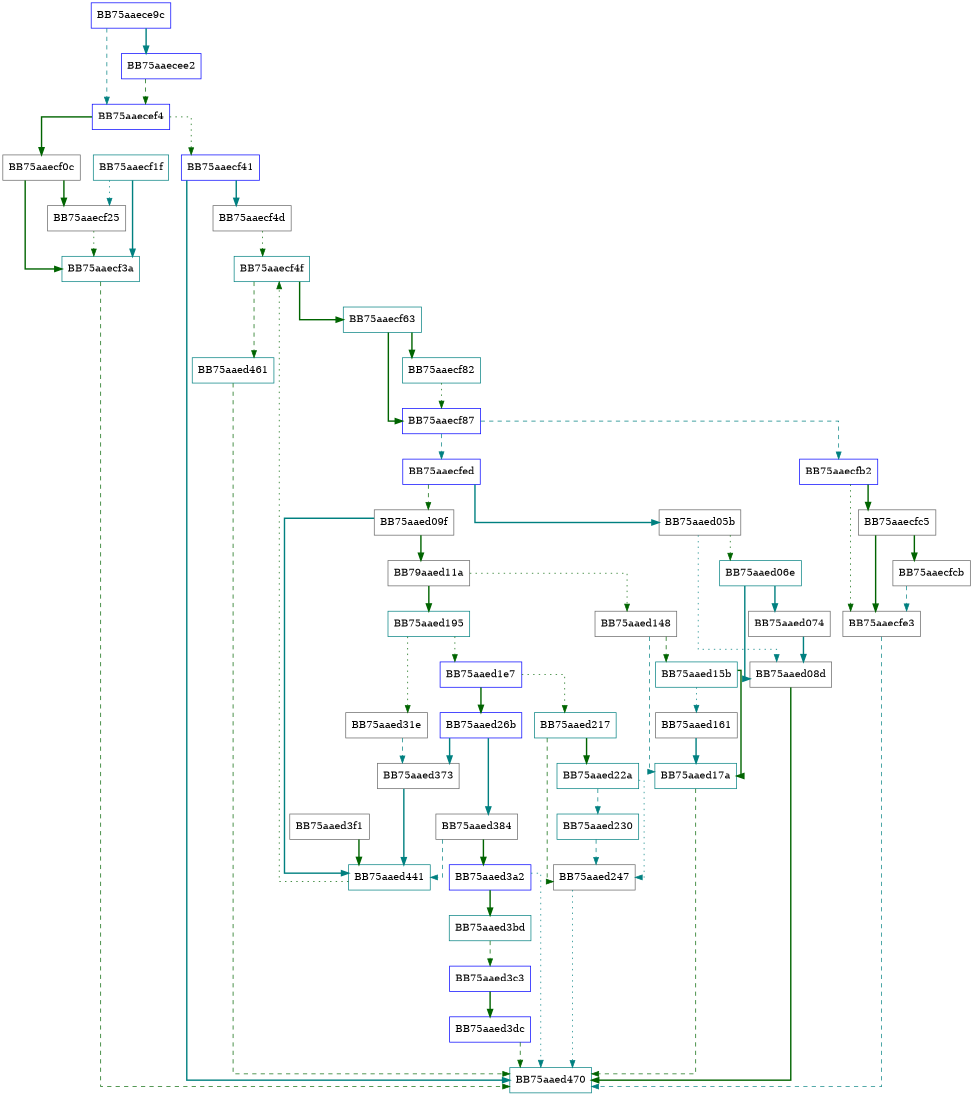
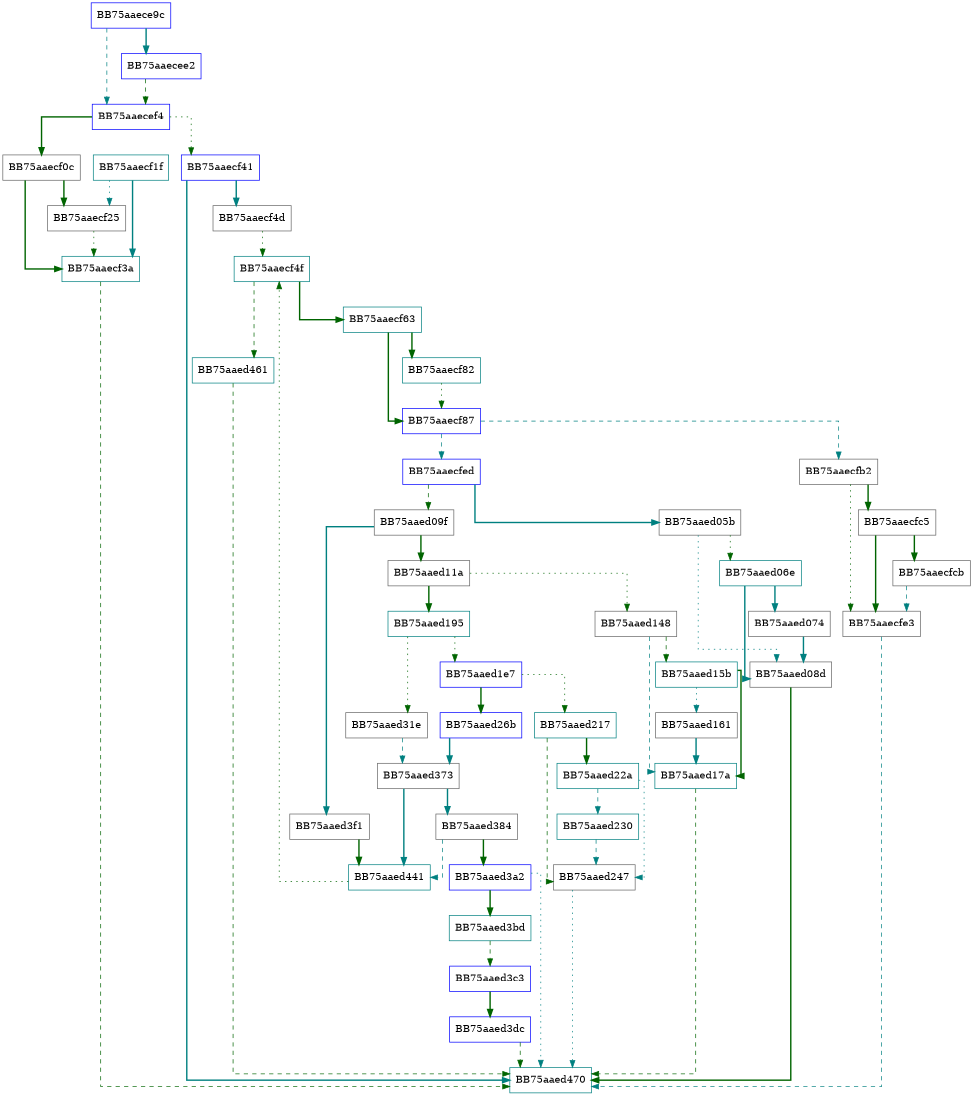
(839, 472) -> (839, 472)
(429, 573) -> (429, 573)
(284, 679) -> (326, 643)
(488, 773) -> (447, 798)
